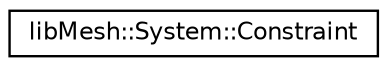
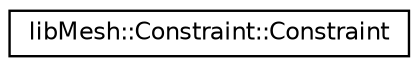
(194, 33) -> (209, 33)
